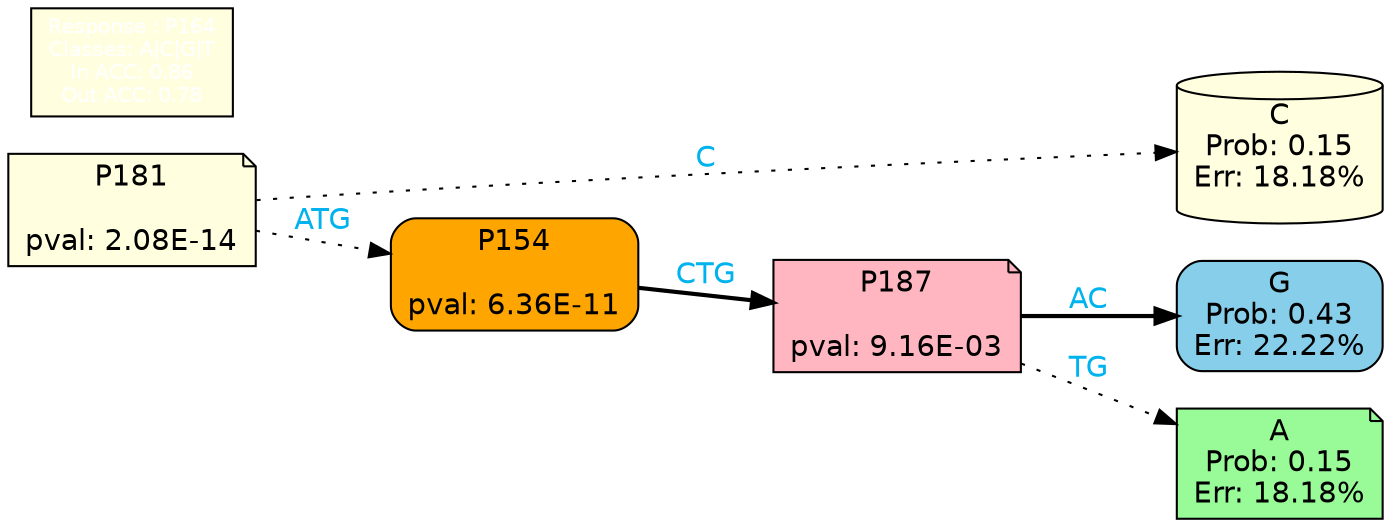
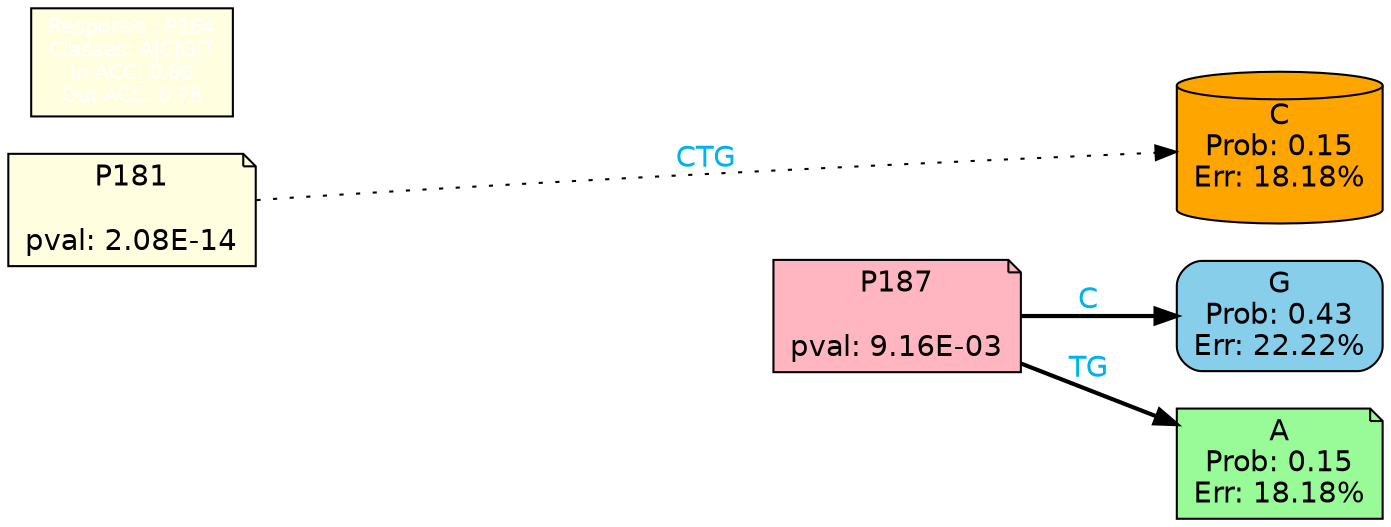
(1280, 148) -> (1280, 148)
(706, 159) -> (706, 159)
(515, 274) -> none
(1088, 300) -> (1088, 300)
(1089, 390) -> (1089, 390)
